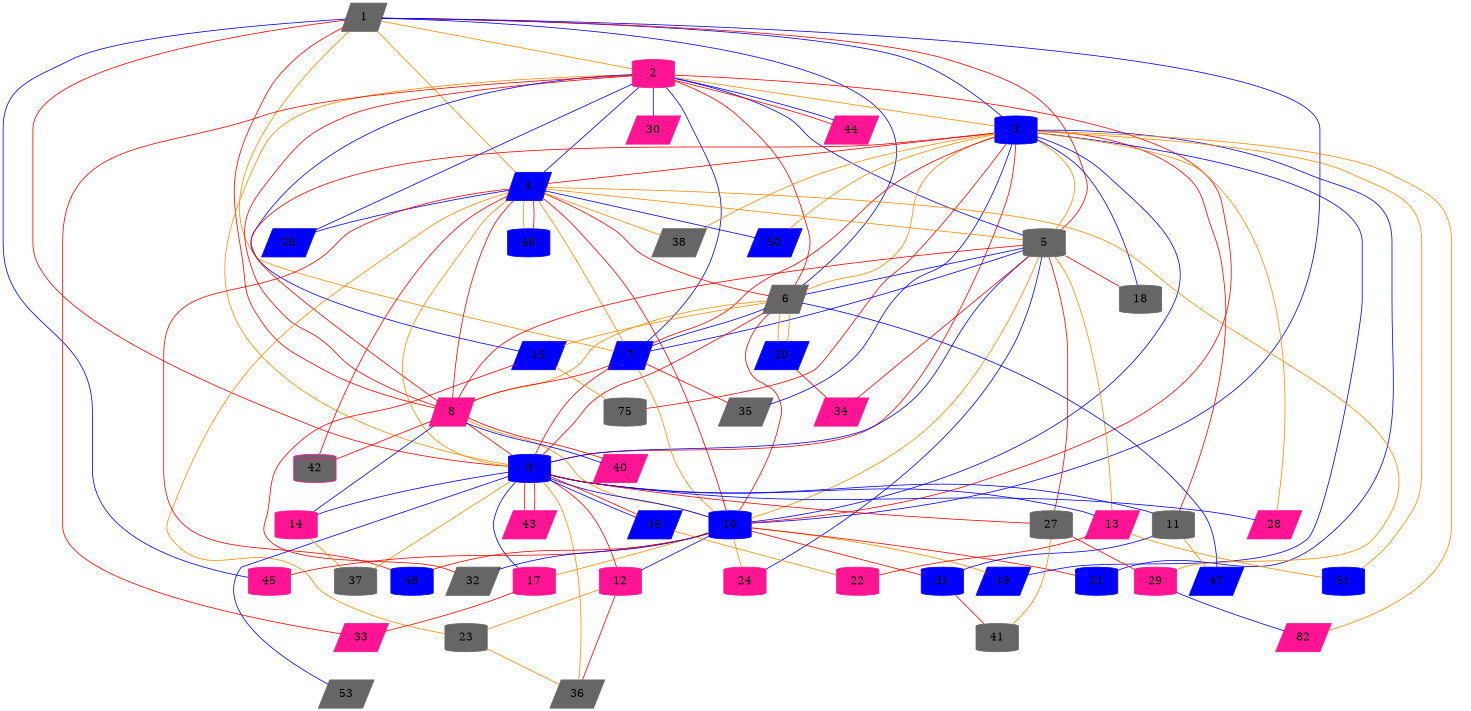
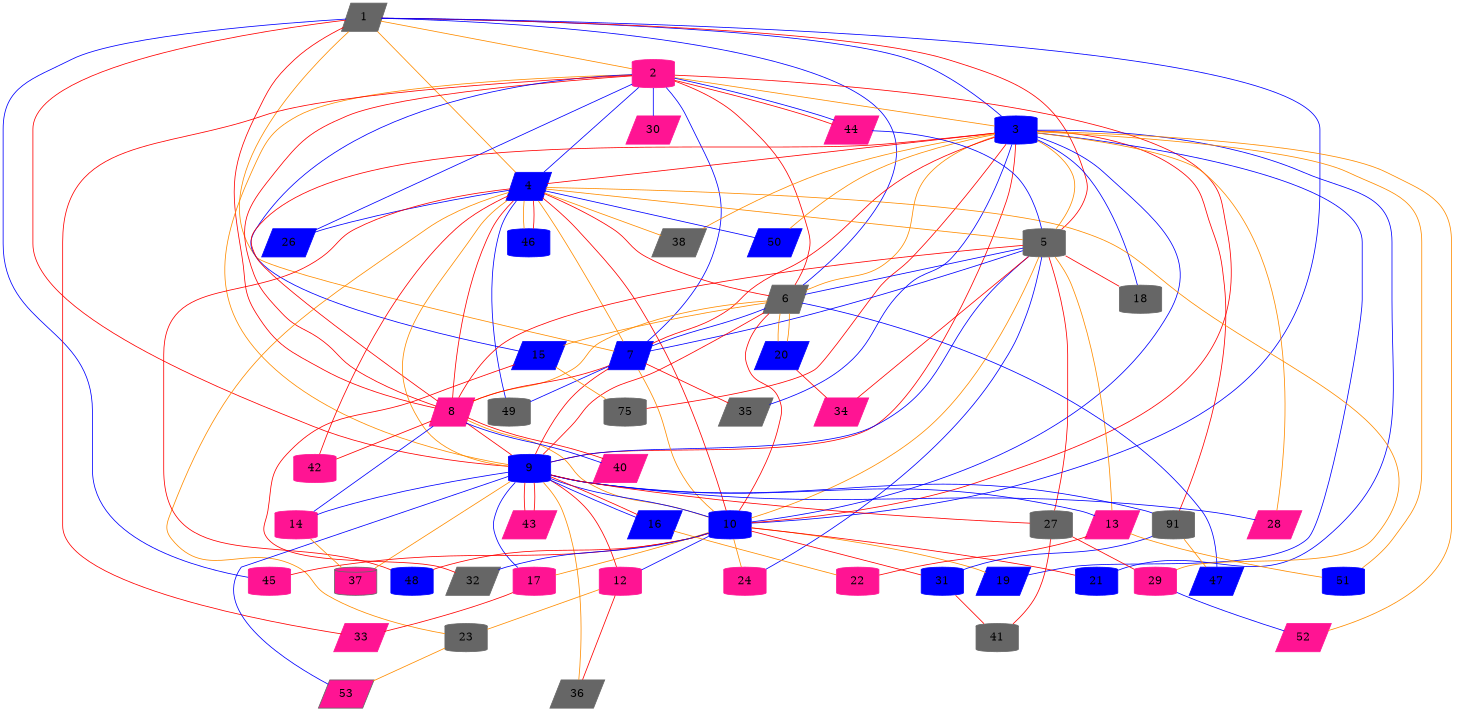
(846, 160) -> (976, 151)
none -> (509, 412)
(315, 468) -> (315, 468)
(1173, 525) -> (1173, 525)
(356, 581) -> (356, 581)
(1041, 586) -> (1041, 586)
(1303, 638) -> (1303, 638)
(524, 667) -> (409, 664)
(346, 694) -> (346, 694)
